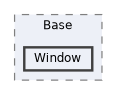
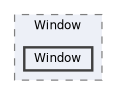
(58, 26) -> (58, 26)
